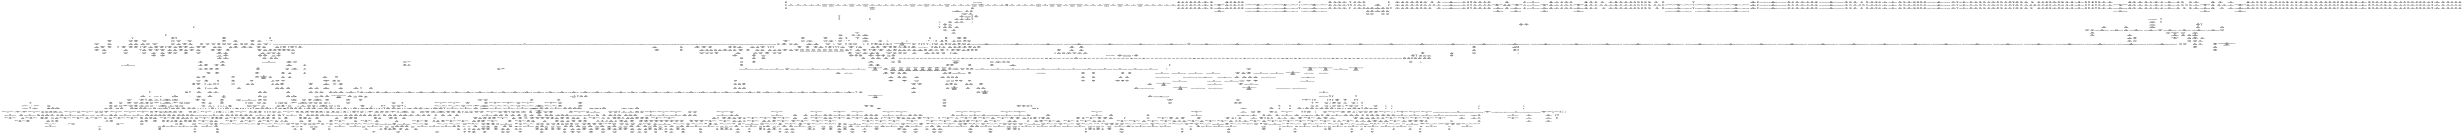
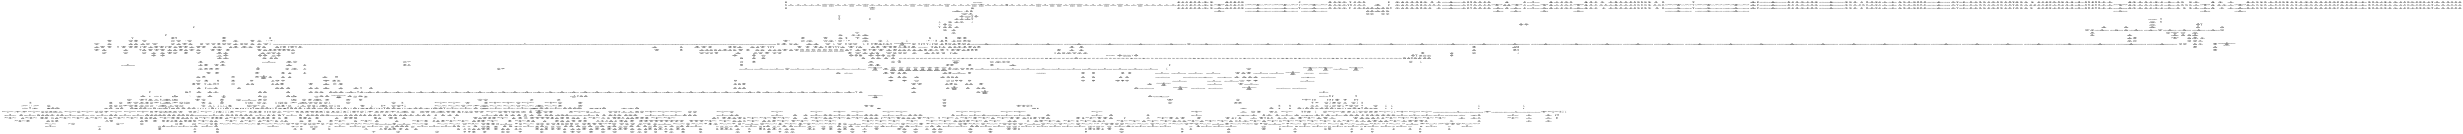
(709, 127) -> none
